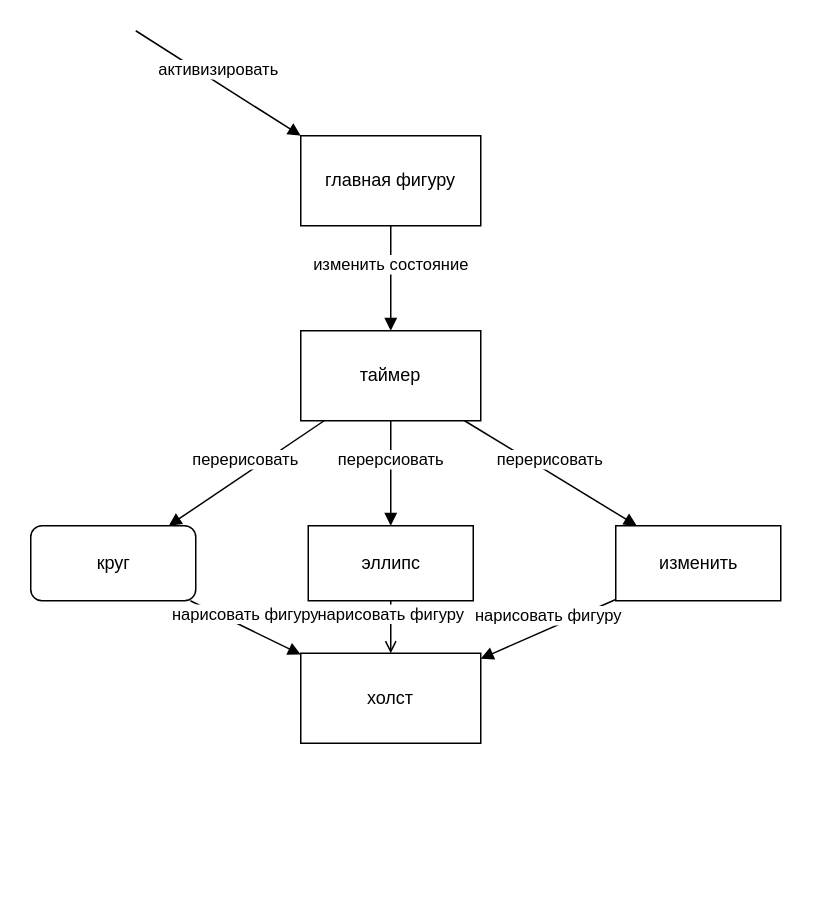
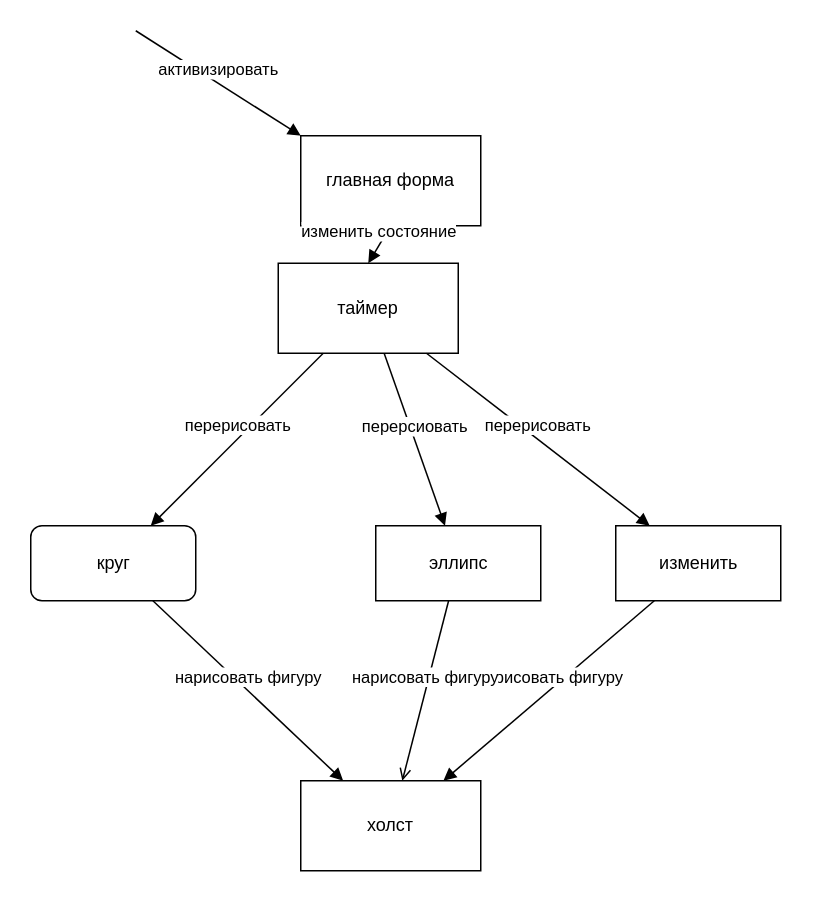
(391, 181) -> (391, 181)
(391, 376) -> (368, 308)
(391, 563) -> (458, 563)
(391, 698) -> (391, 826)
